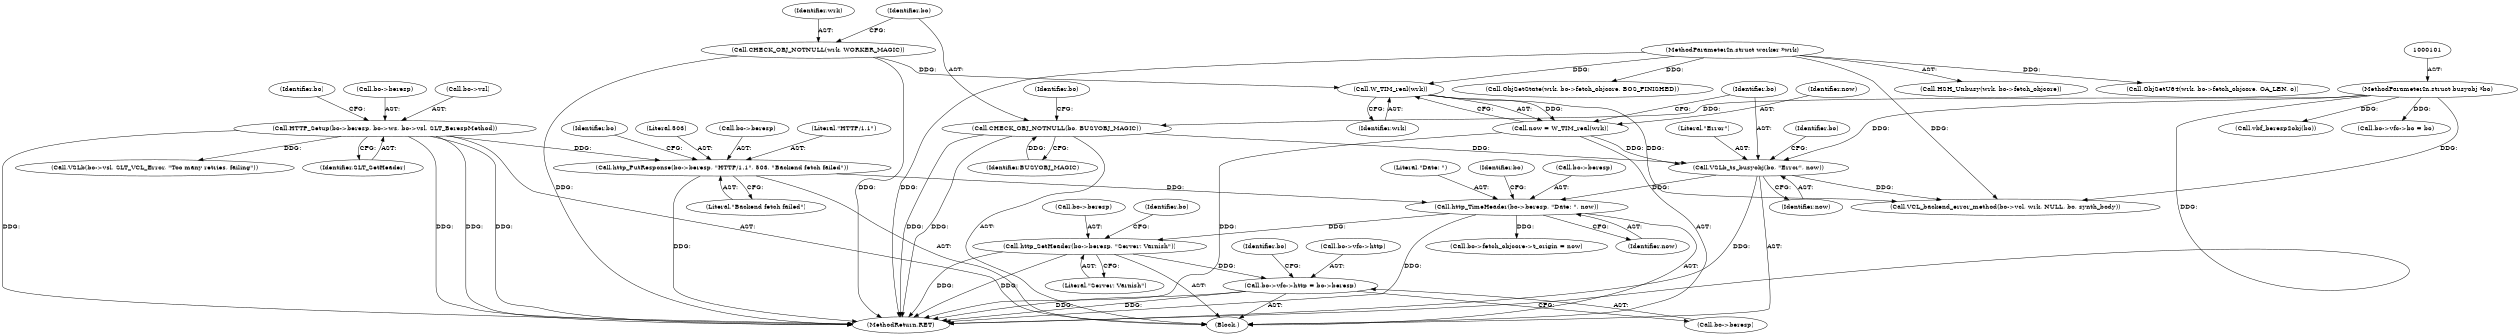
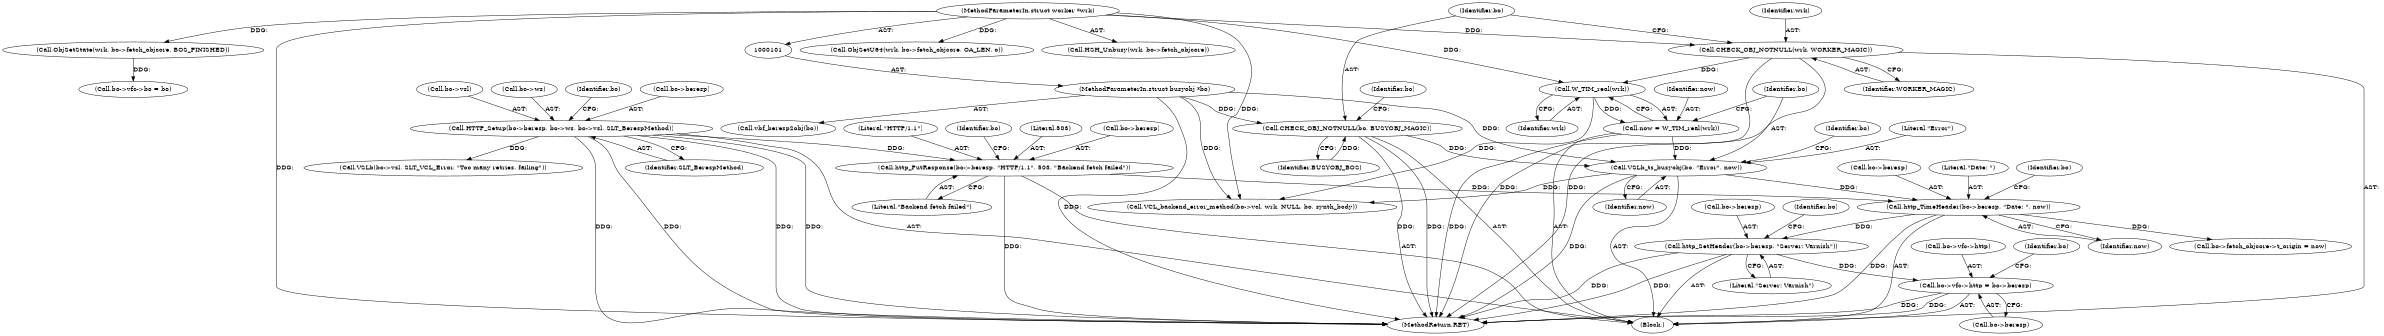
none -> (878, 28)
none -> (1412, 31)
none -> (524, 89)
none -> (1909, 89)
(2413, 107) -> (133, 67)
(2370, 109) -> (982, 109)
(363, 168) -> (694, 168)
(1033, 168) -> (1320, 168)
none -> (2354, 289)
